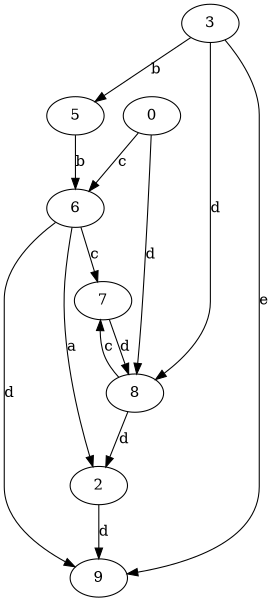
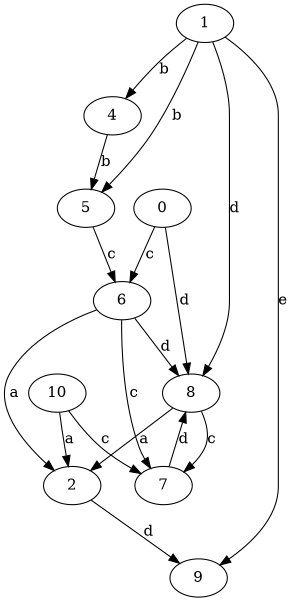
(210, 23) -> (205, 23)
none -> (113, 116)
(81, 162) -> (112, 254)
none -> (57, 393)
(4, 396) -> (153, 343)
(124, 439) -> (144, 439)
